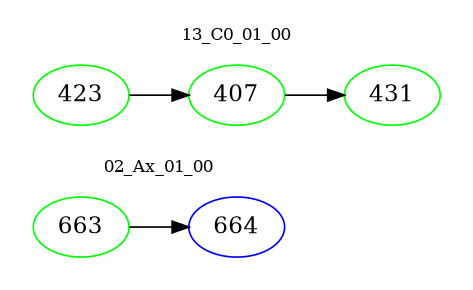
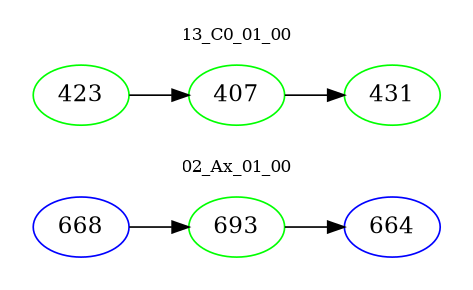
(81, 227) -> (237, 227)
none -> (81, 227)
